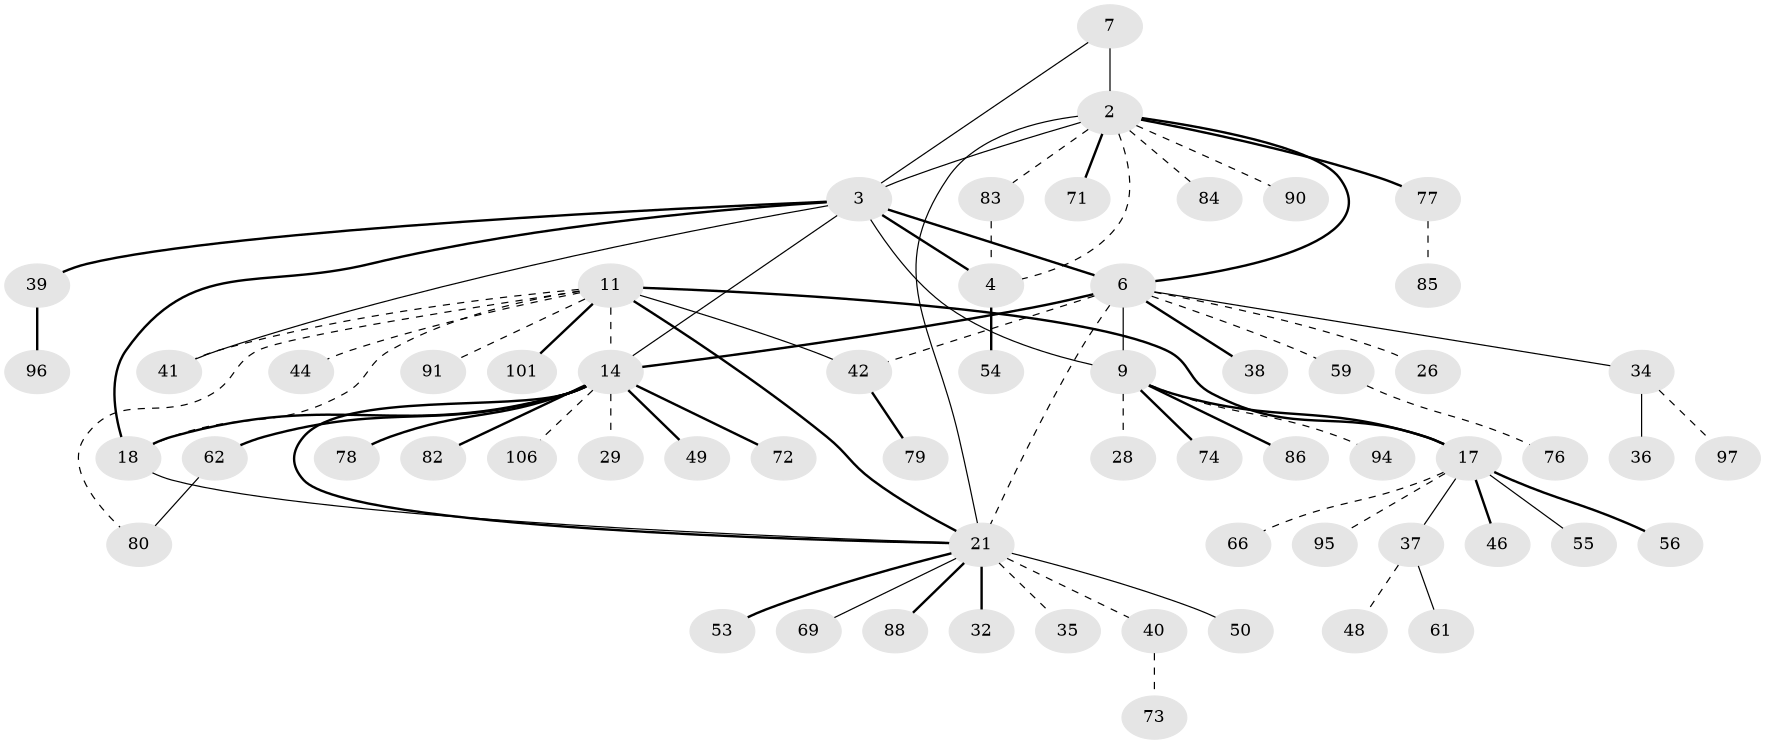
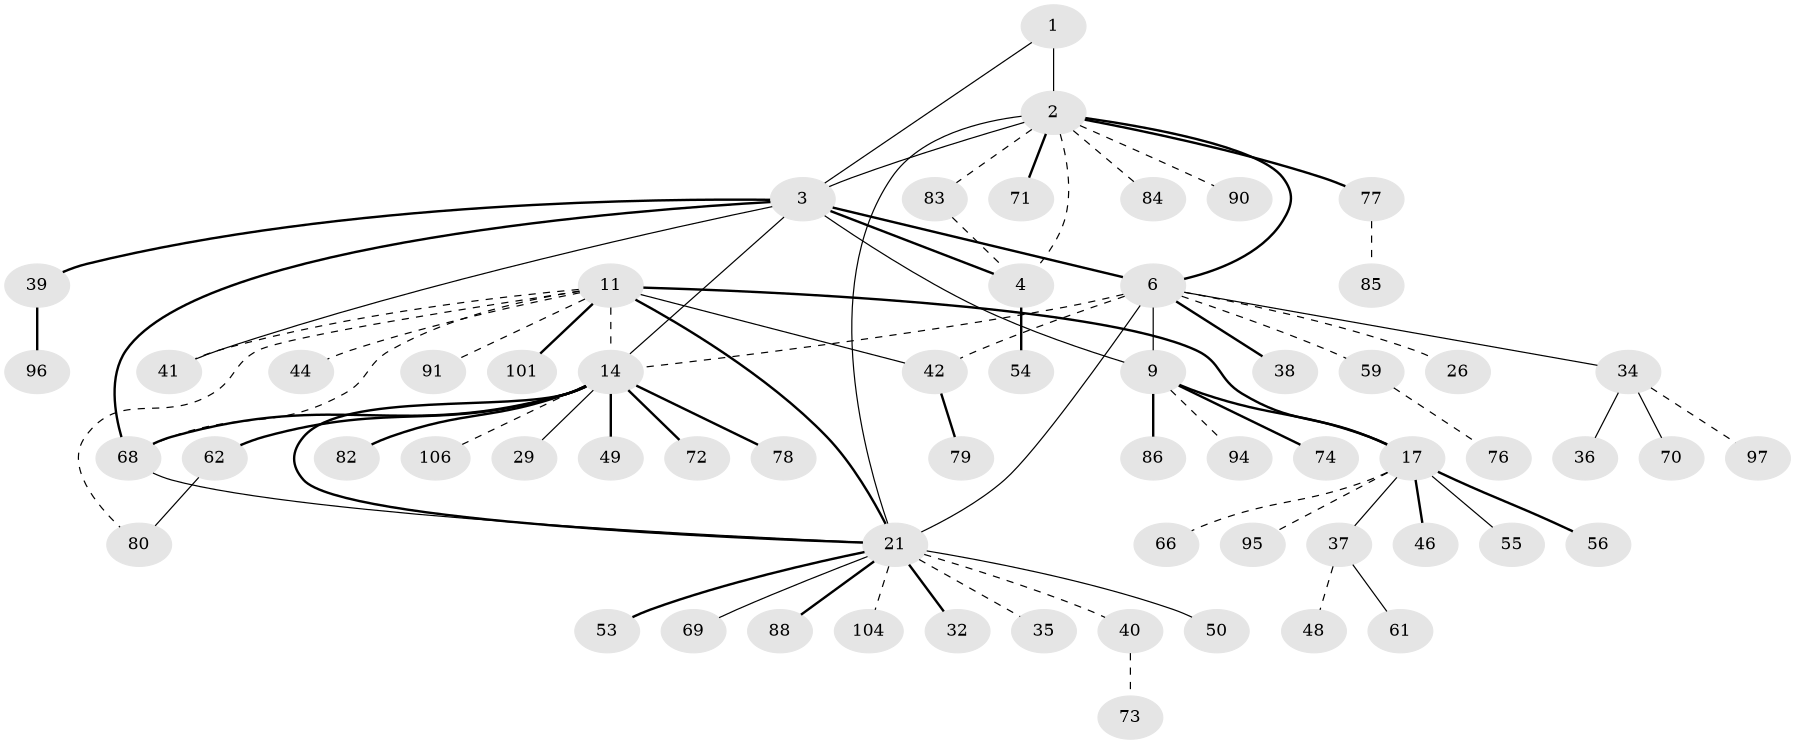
(1110, 26) -> (1054, 26)
(869, 335) -> (884, 336)
(1046, 412) -> (1045, 434)
(611, 415) -> (568, 415)
(128, 458) -> (128, 458)
(1123, 458) -> none
none -> (1672, 458)
none -> (869, 631)
